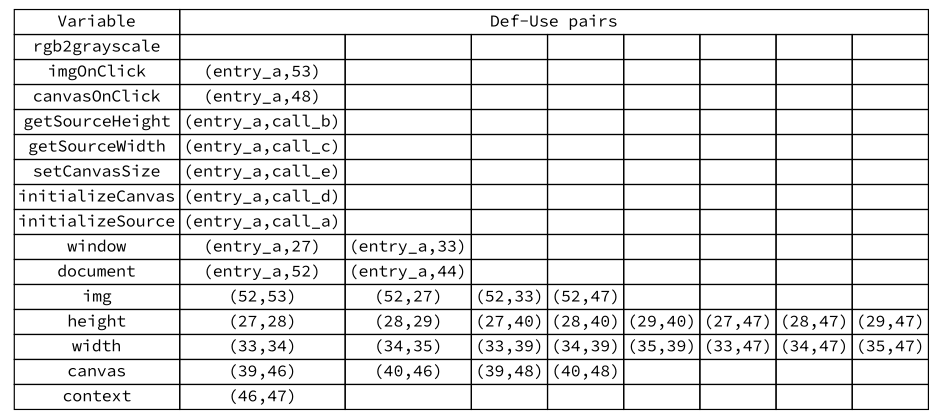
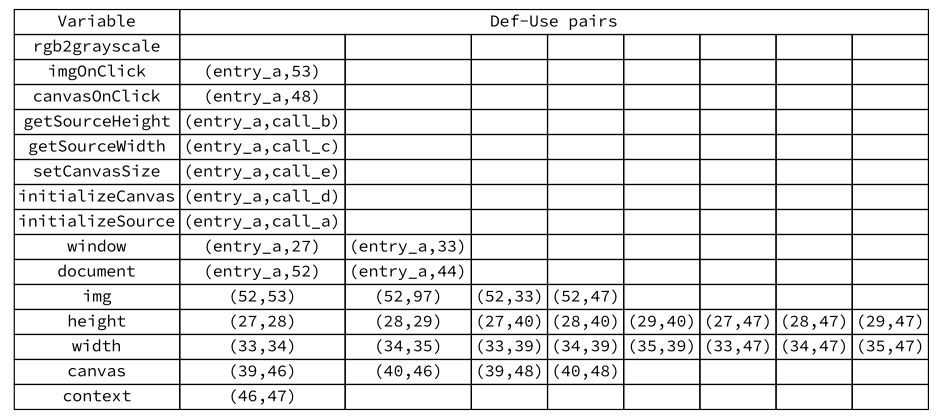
(408, 296) -> (408, 296)
